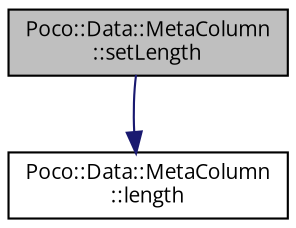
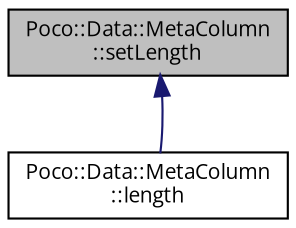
(134, 103) -> (162, 125)
